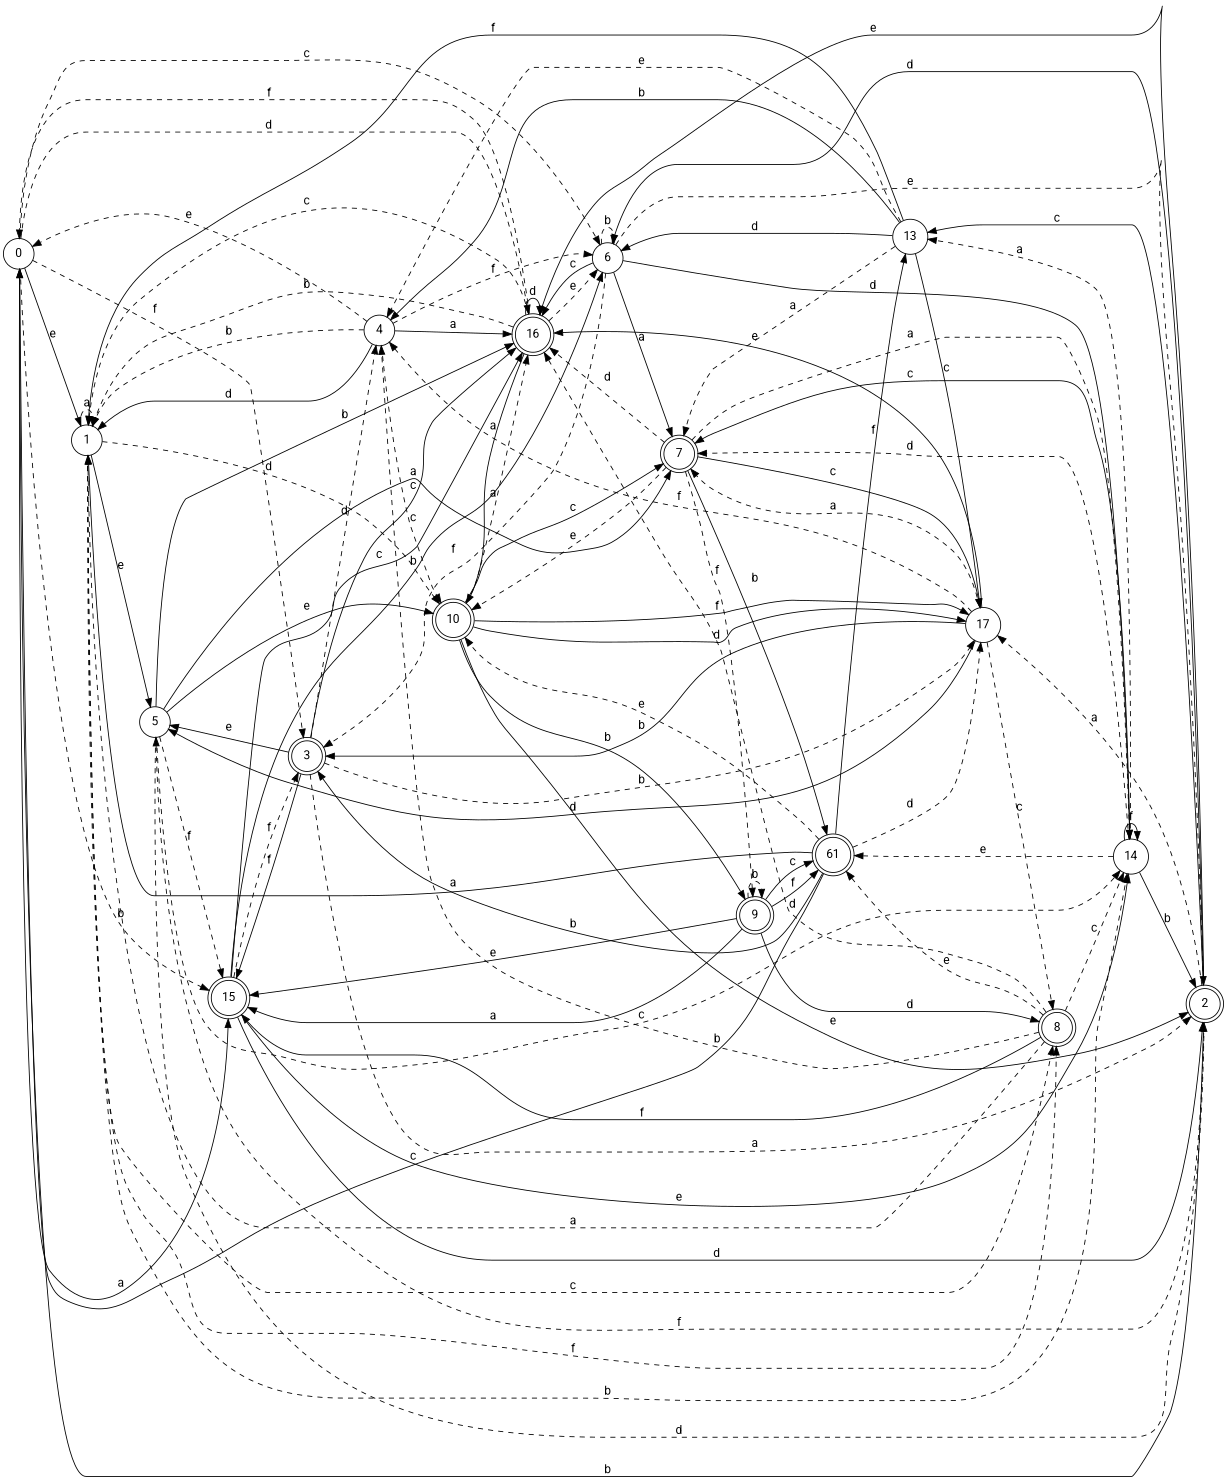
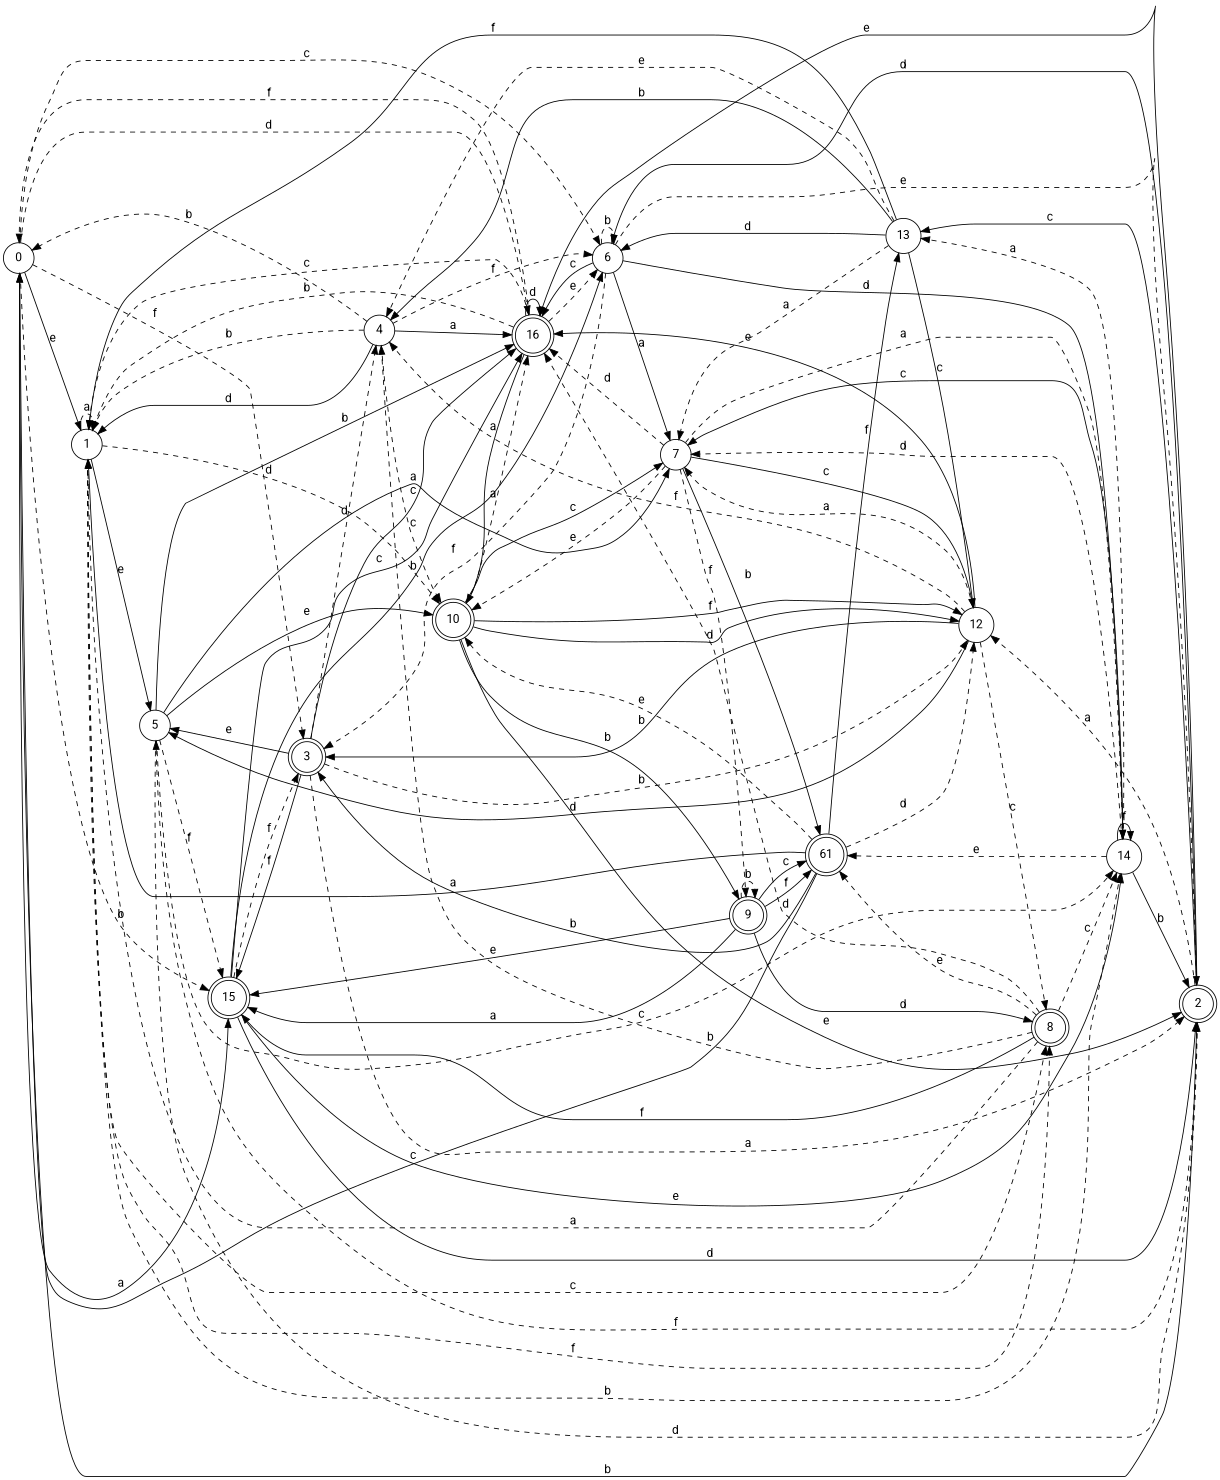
(189, 215) -> (189, 215)
(679, 454) -> (676, 455)
(983, 625) -> (976, 625)
